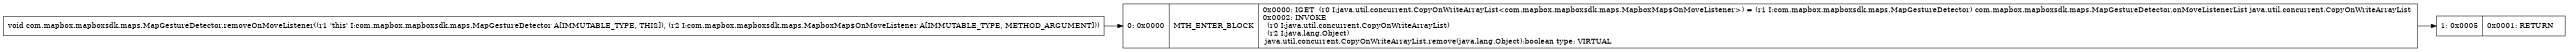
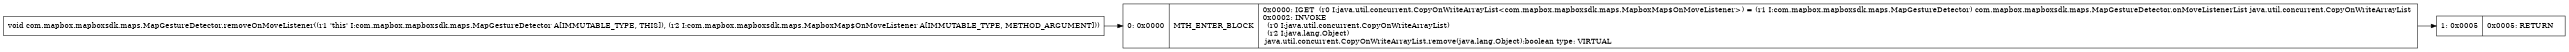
(2524, 26) -> (2524, 26)
